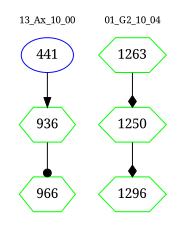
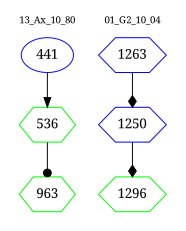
(47, 21) -> (47, 21)
(132, 55) -> (132, 55)
(47, 125) -> (47, 125)
(132, 125) -> (132, 125)
(47, 194) -> (47, 194)
